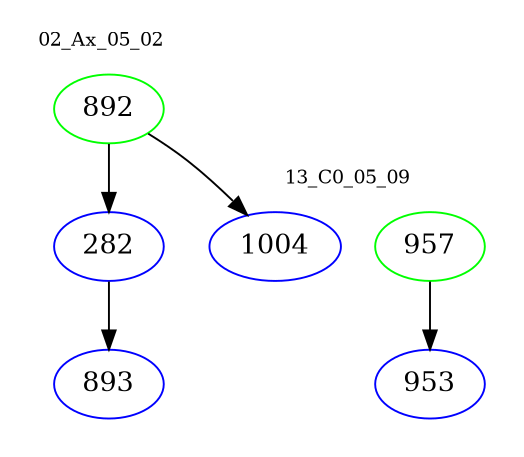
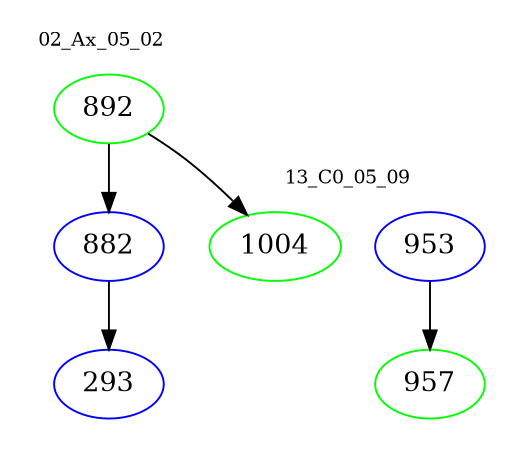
(109, 247) -> (109, 247)
(275, 247) -> (275, 247)
(430, 306) -> (430, 306)
(109, 384) -> (109, 384)
